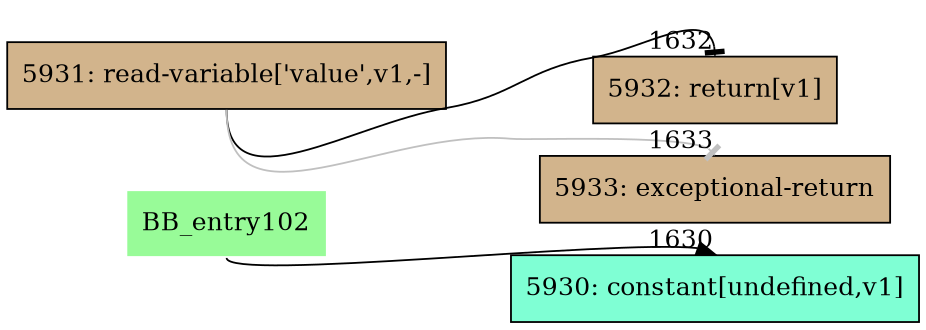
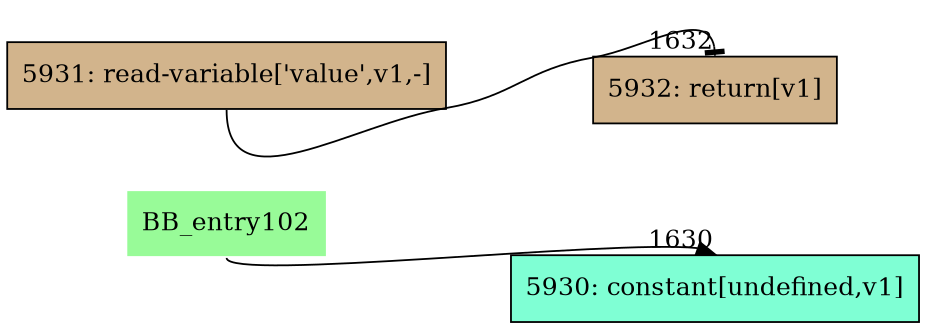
(715, 189) -> none
